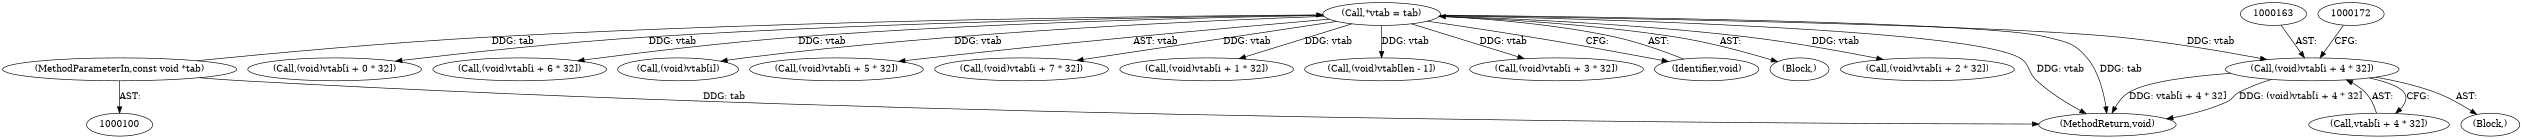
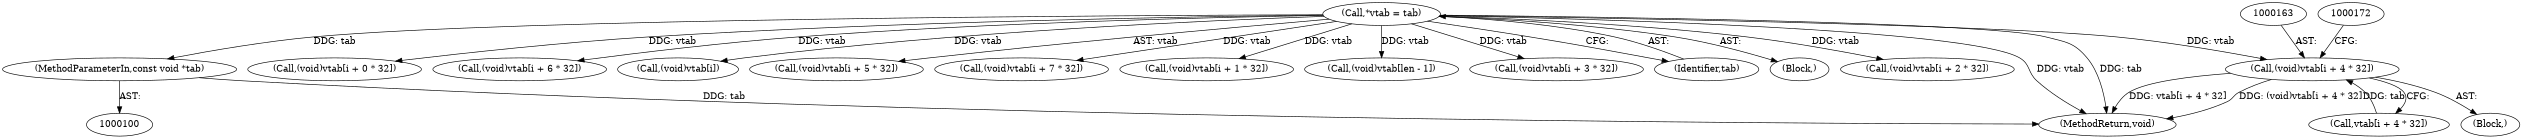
(756, 26) -> (748, 21)
(1707, 69) -> (1707, 69)
(2384, 97) -> (2384, 97)
